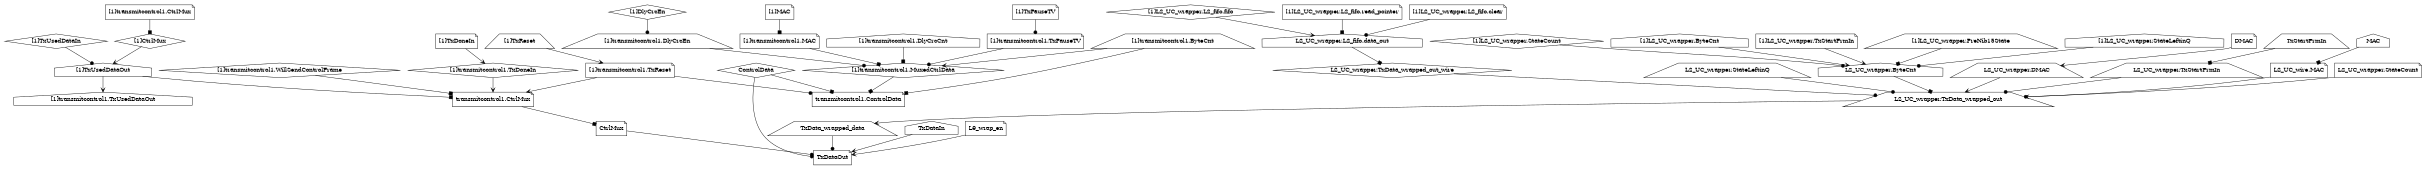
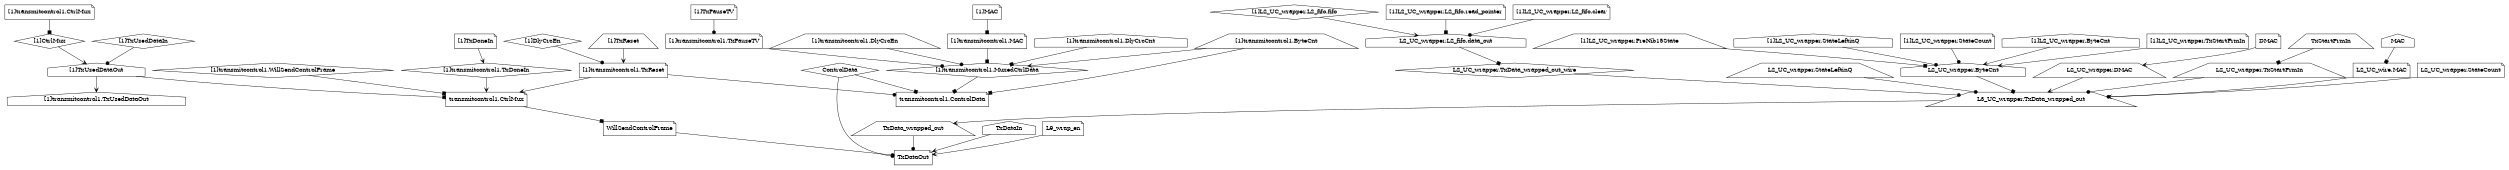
(647, 25) -> (578, 54)
(1517, 41) -> (1947, 41)
(1948, 99) -> (2031, 99)
(611, 129) -> (640, 129)
(833, 129) -> (913, 129)
